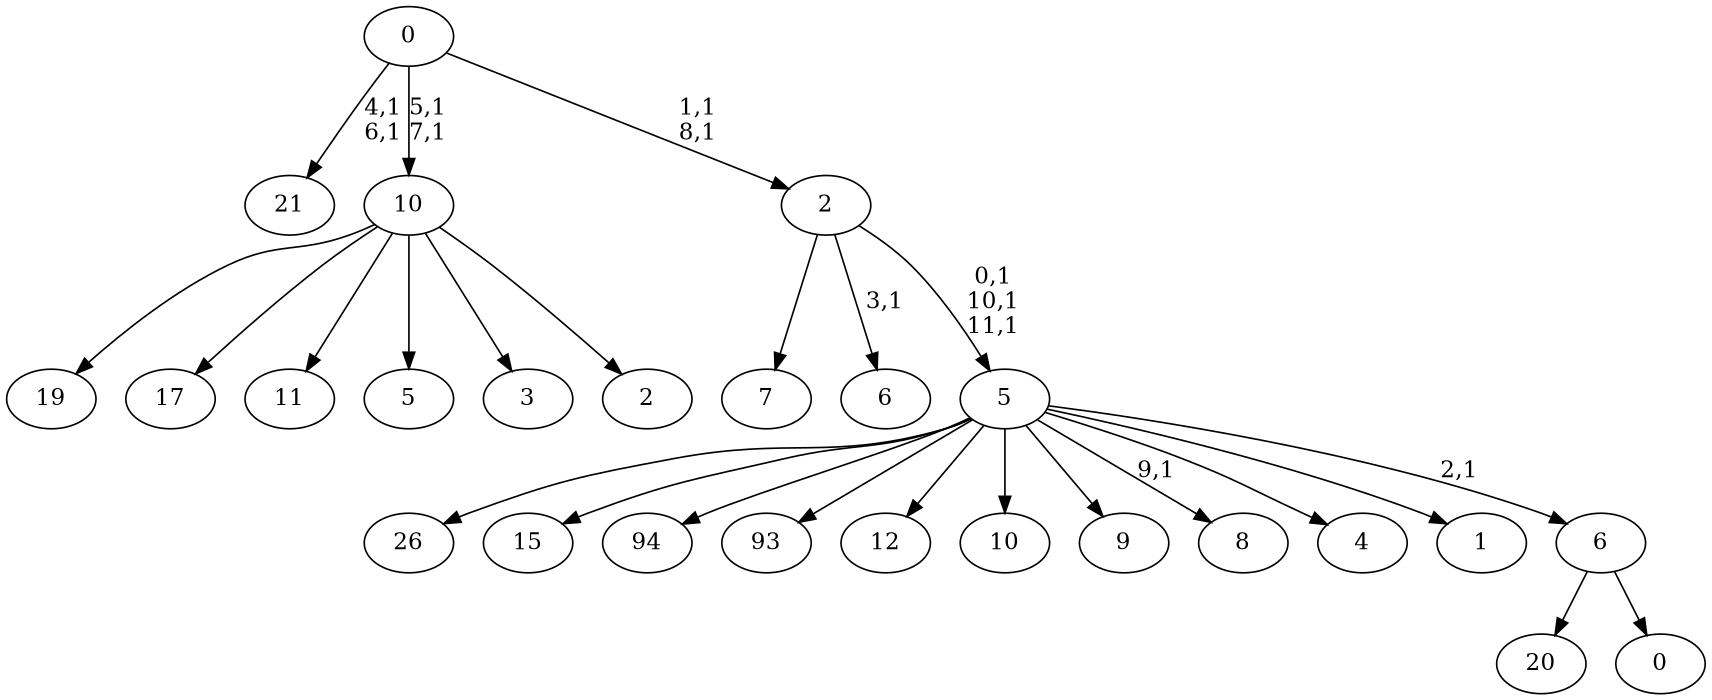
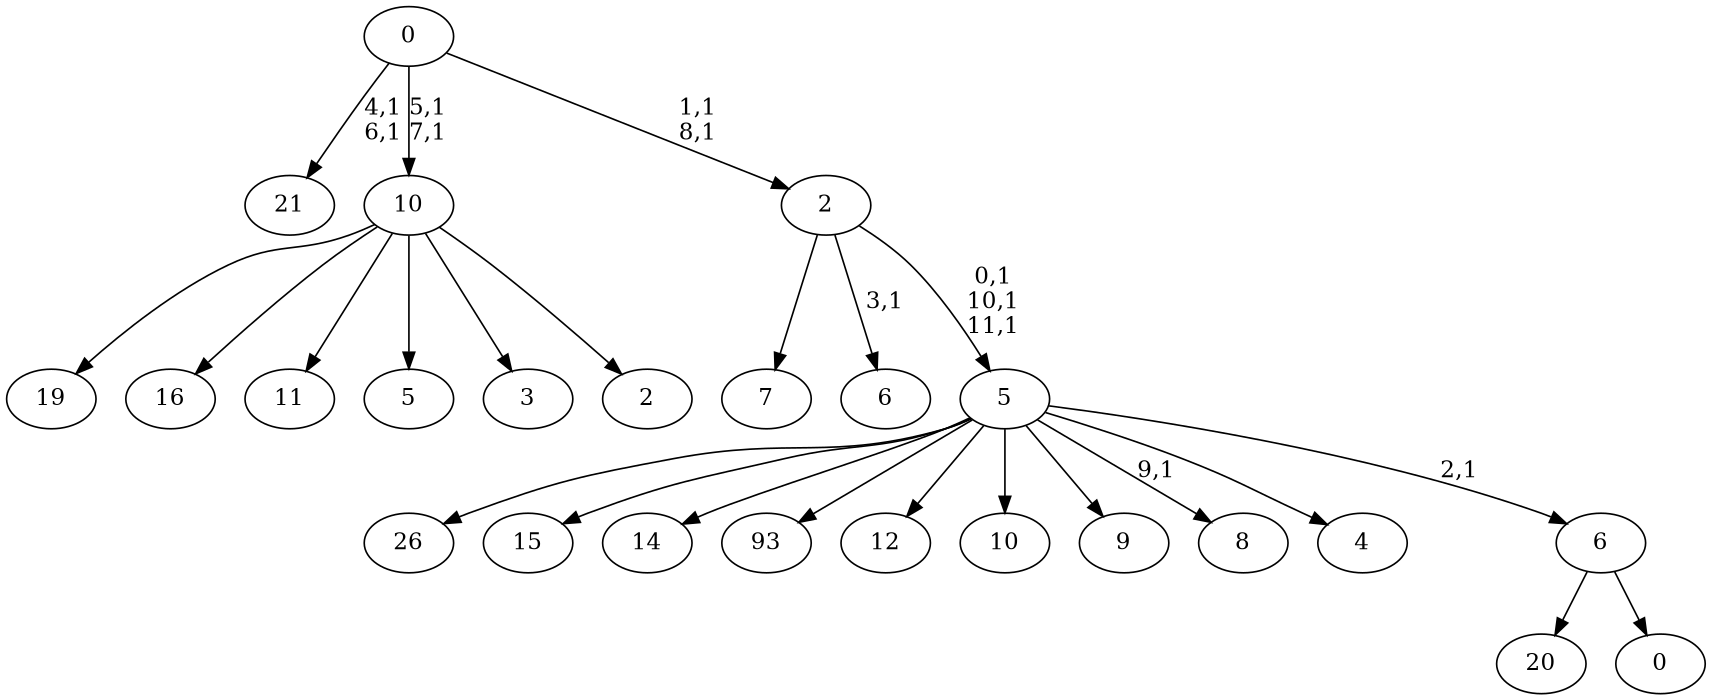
(171, 399) -> (171, 399)
(647, 543) -> (647, 543)
(1482, 543) -> none
